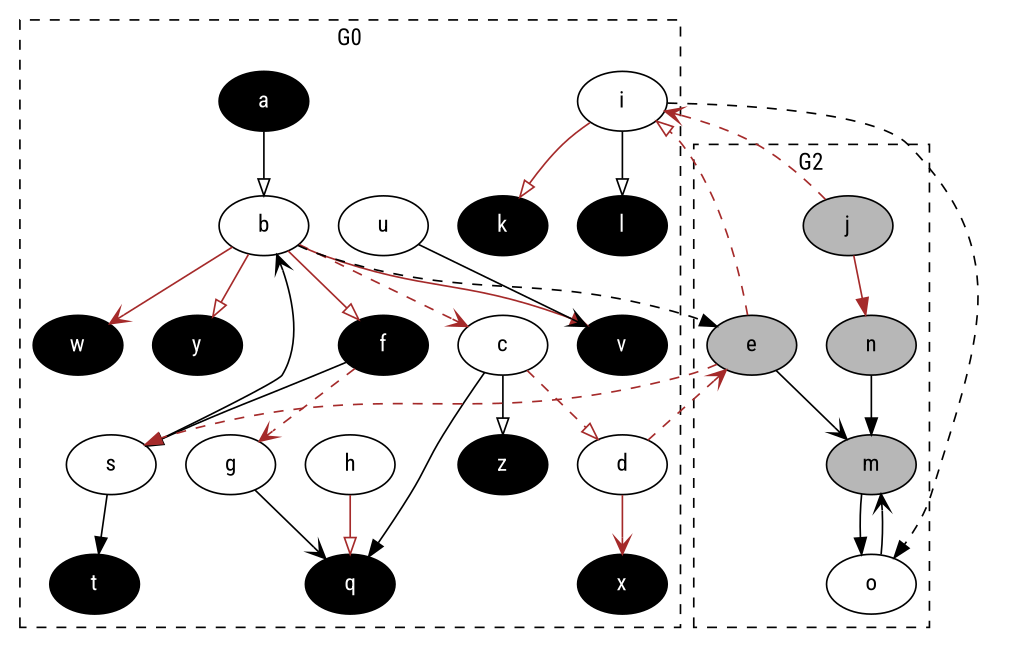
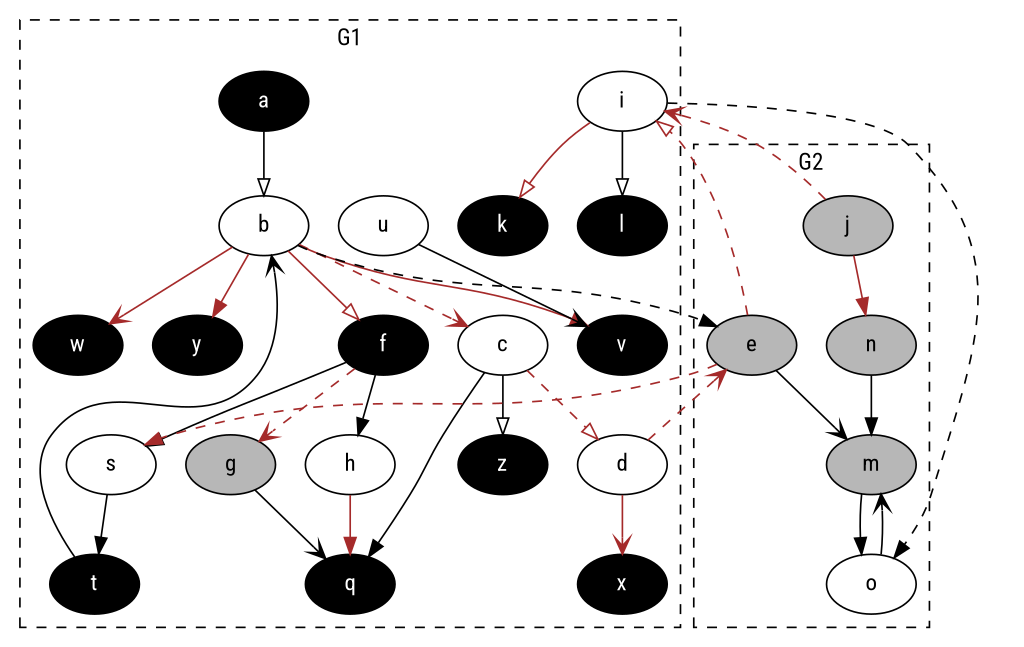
(350, 39) -> (350, 39)
(235, 278) -> (235, 278)
(274, 381) -> (141, 403)
none -> (370, 394)
(231, 465) -> (231, 465)
(350, 516) -> (350, 516)
